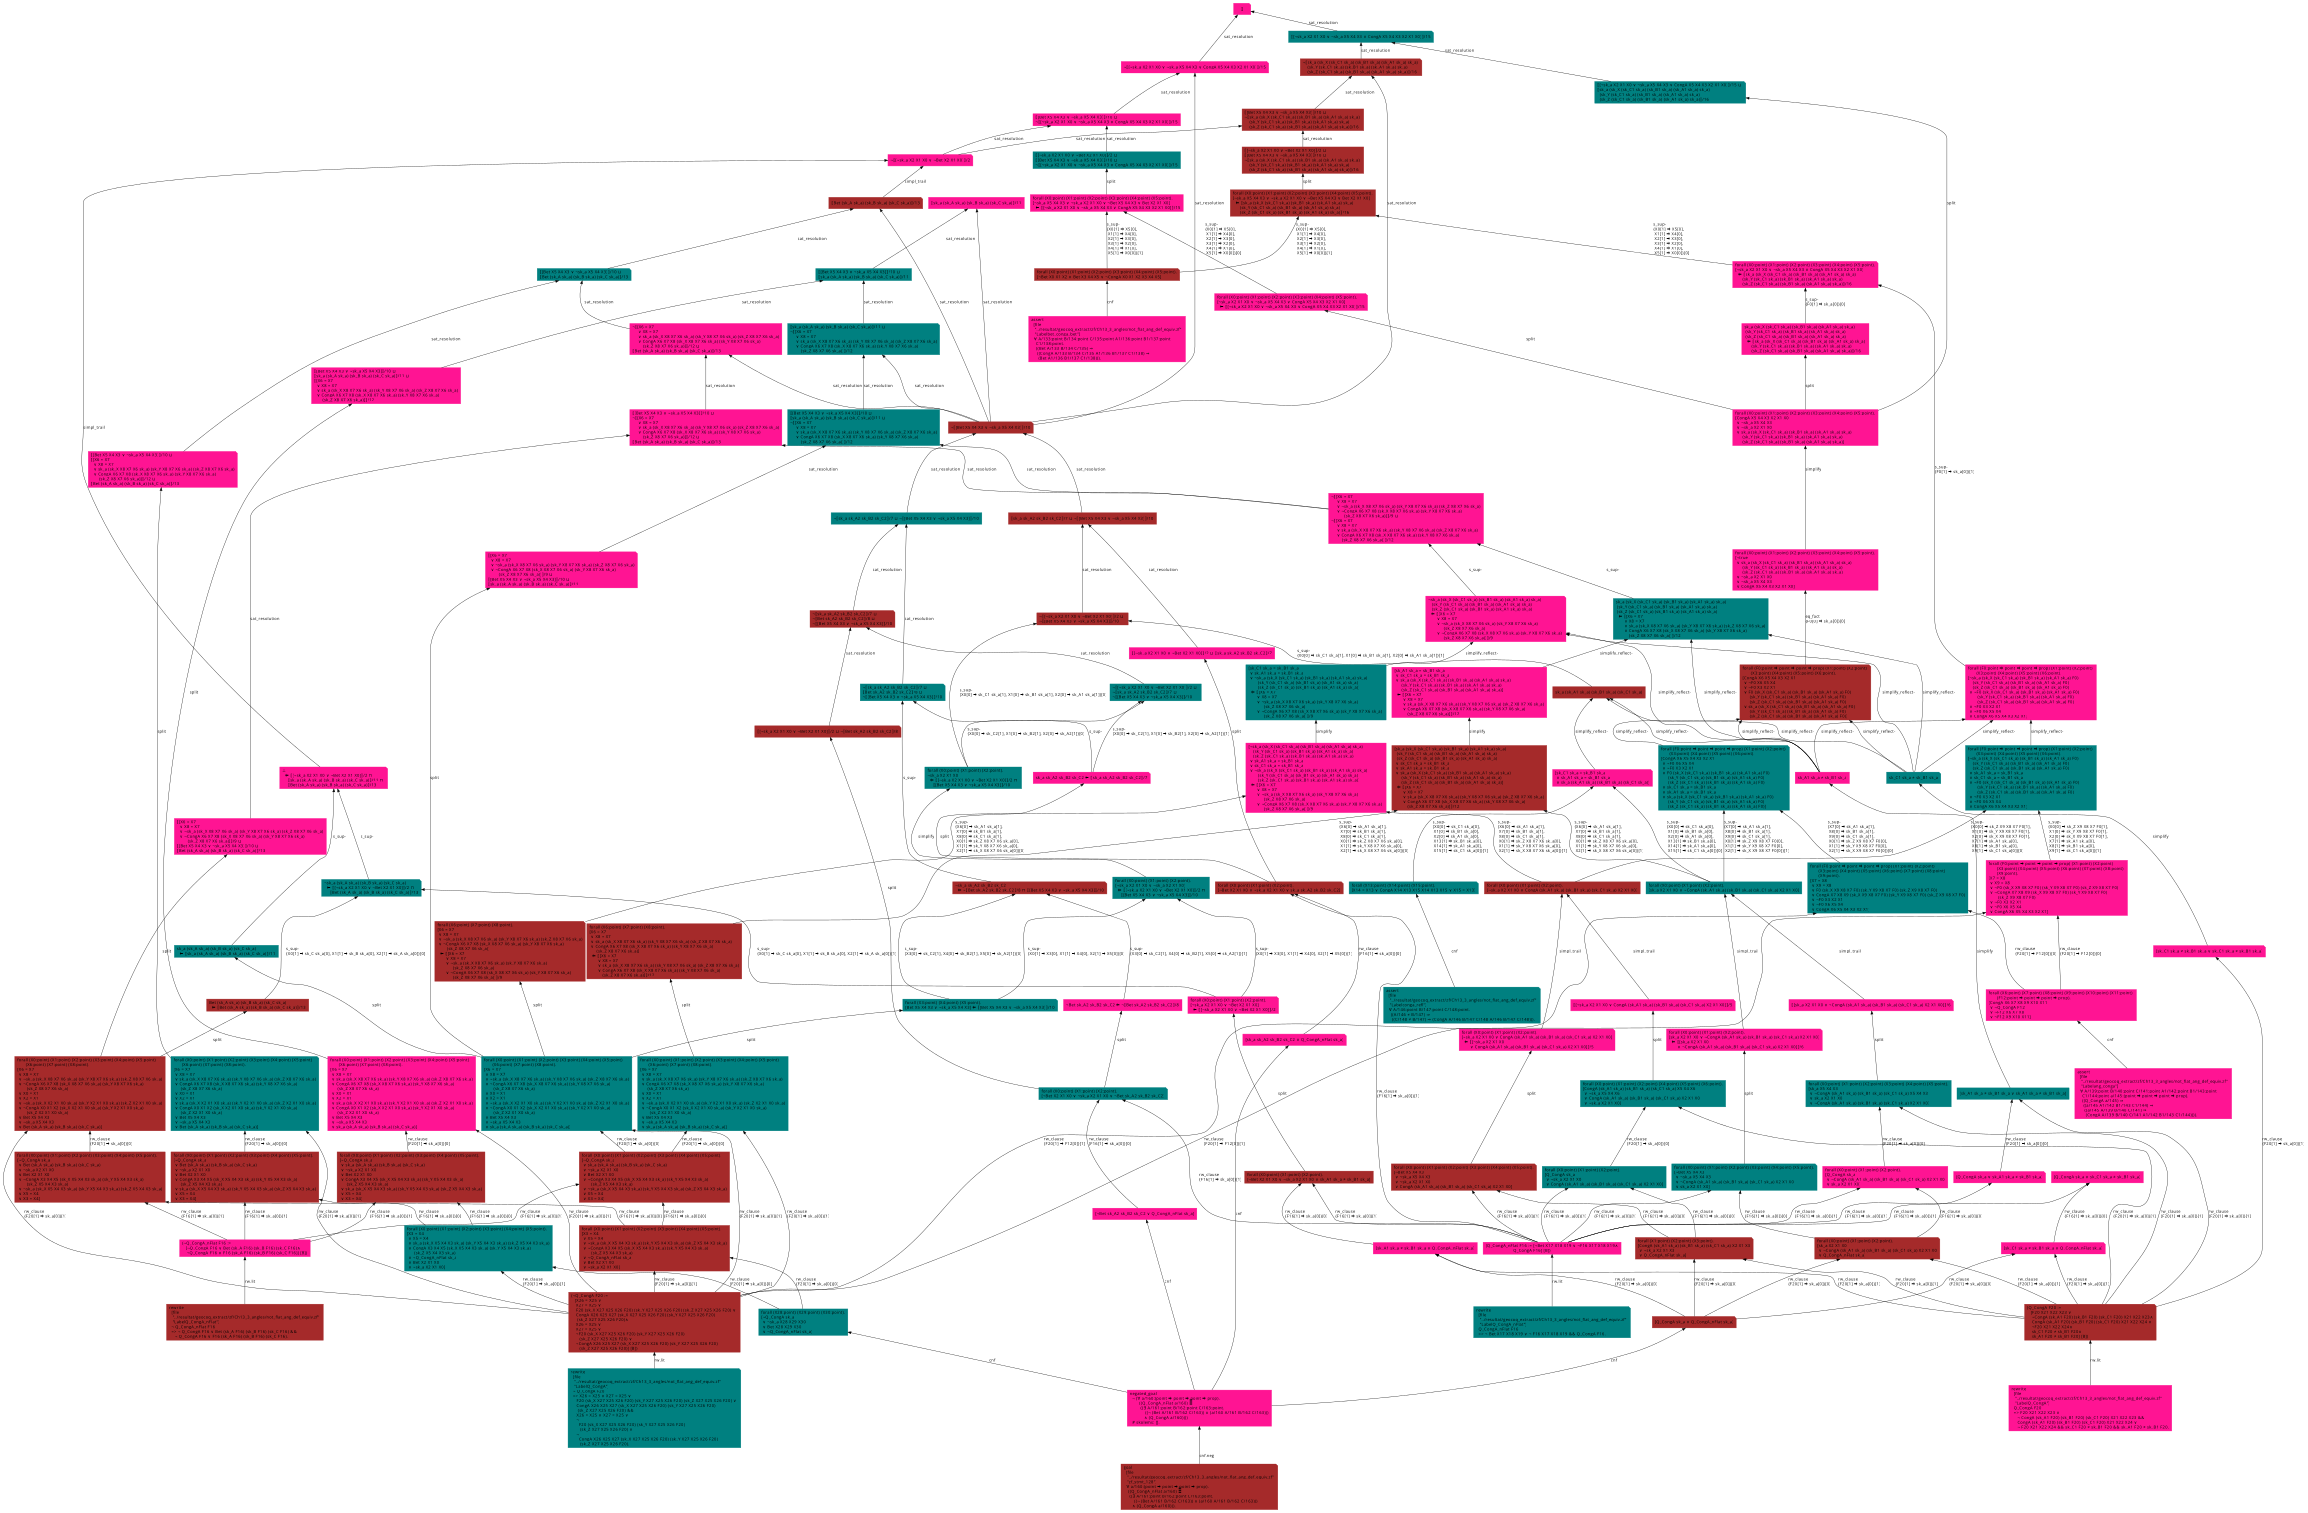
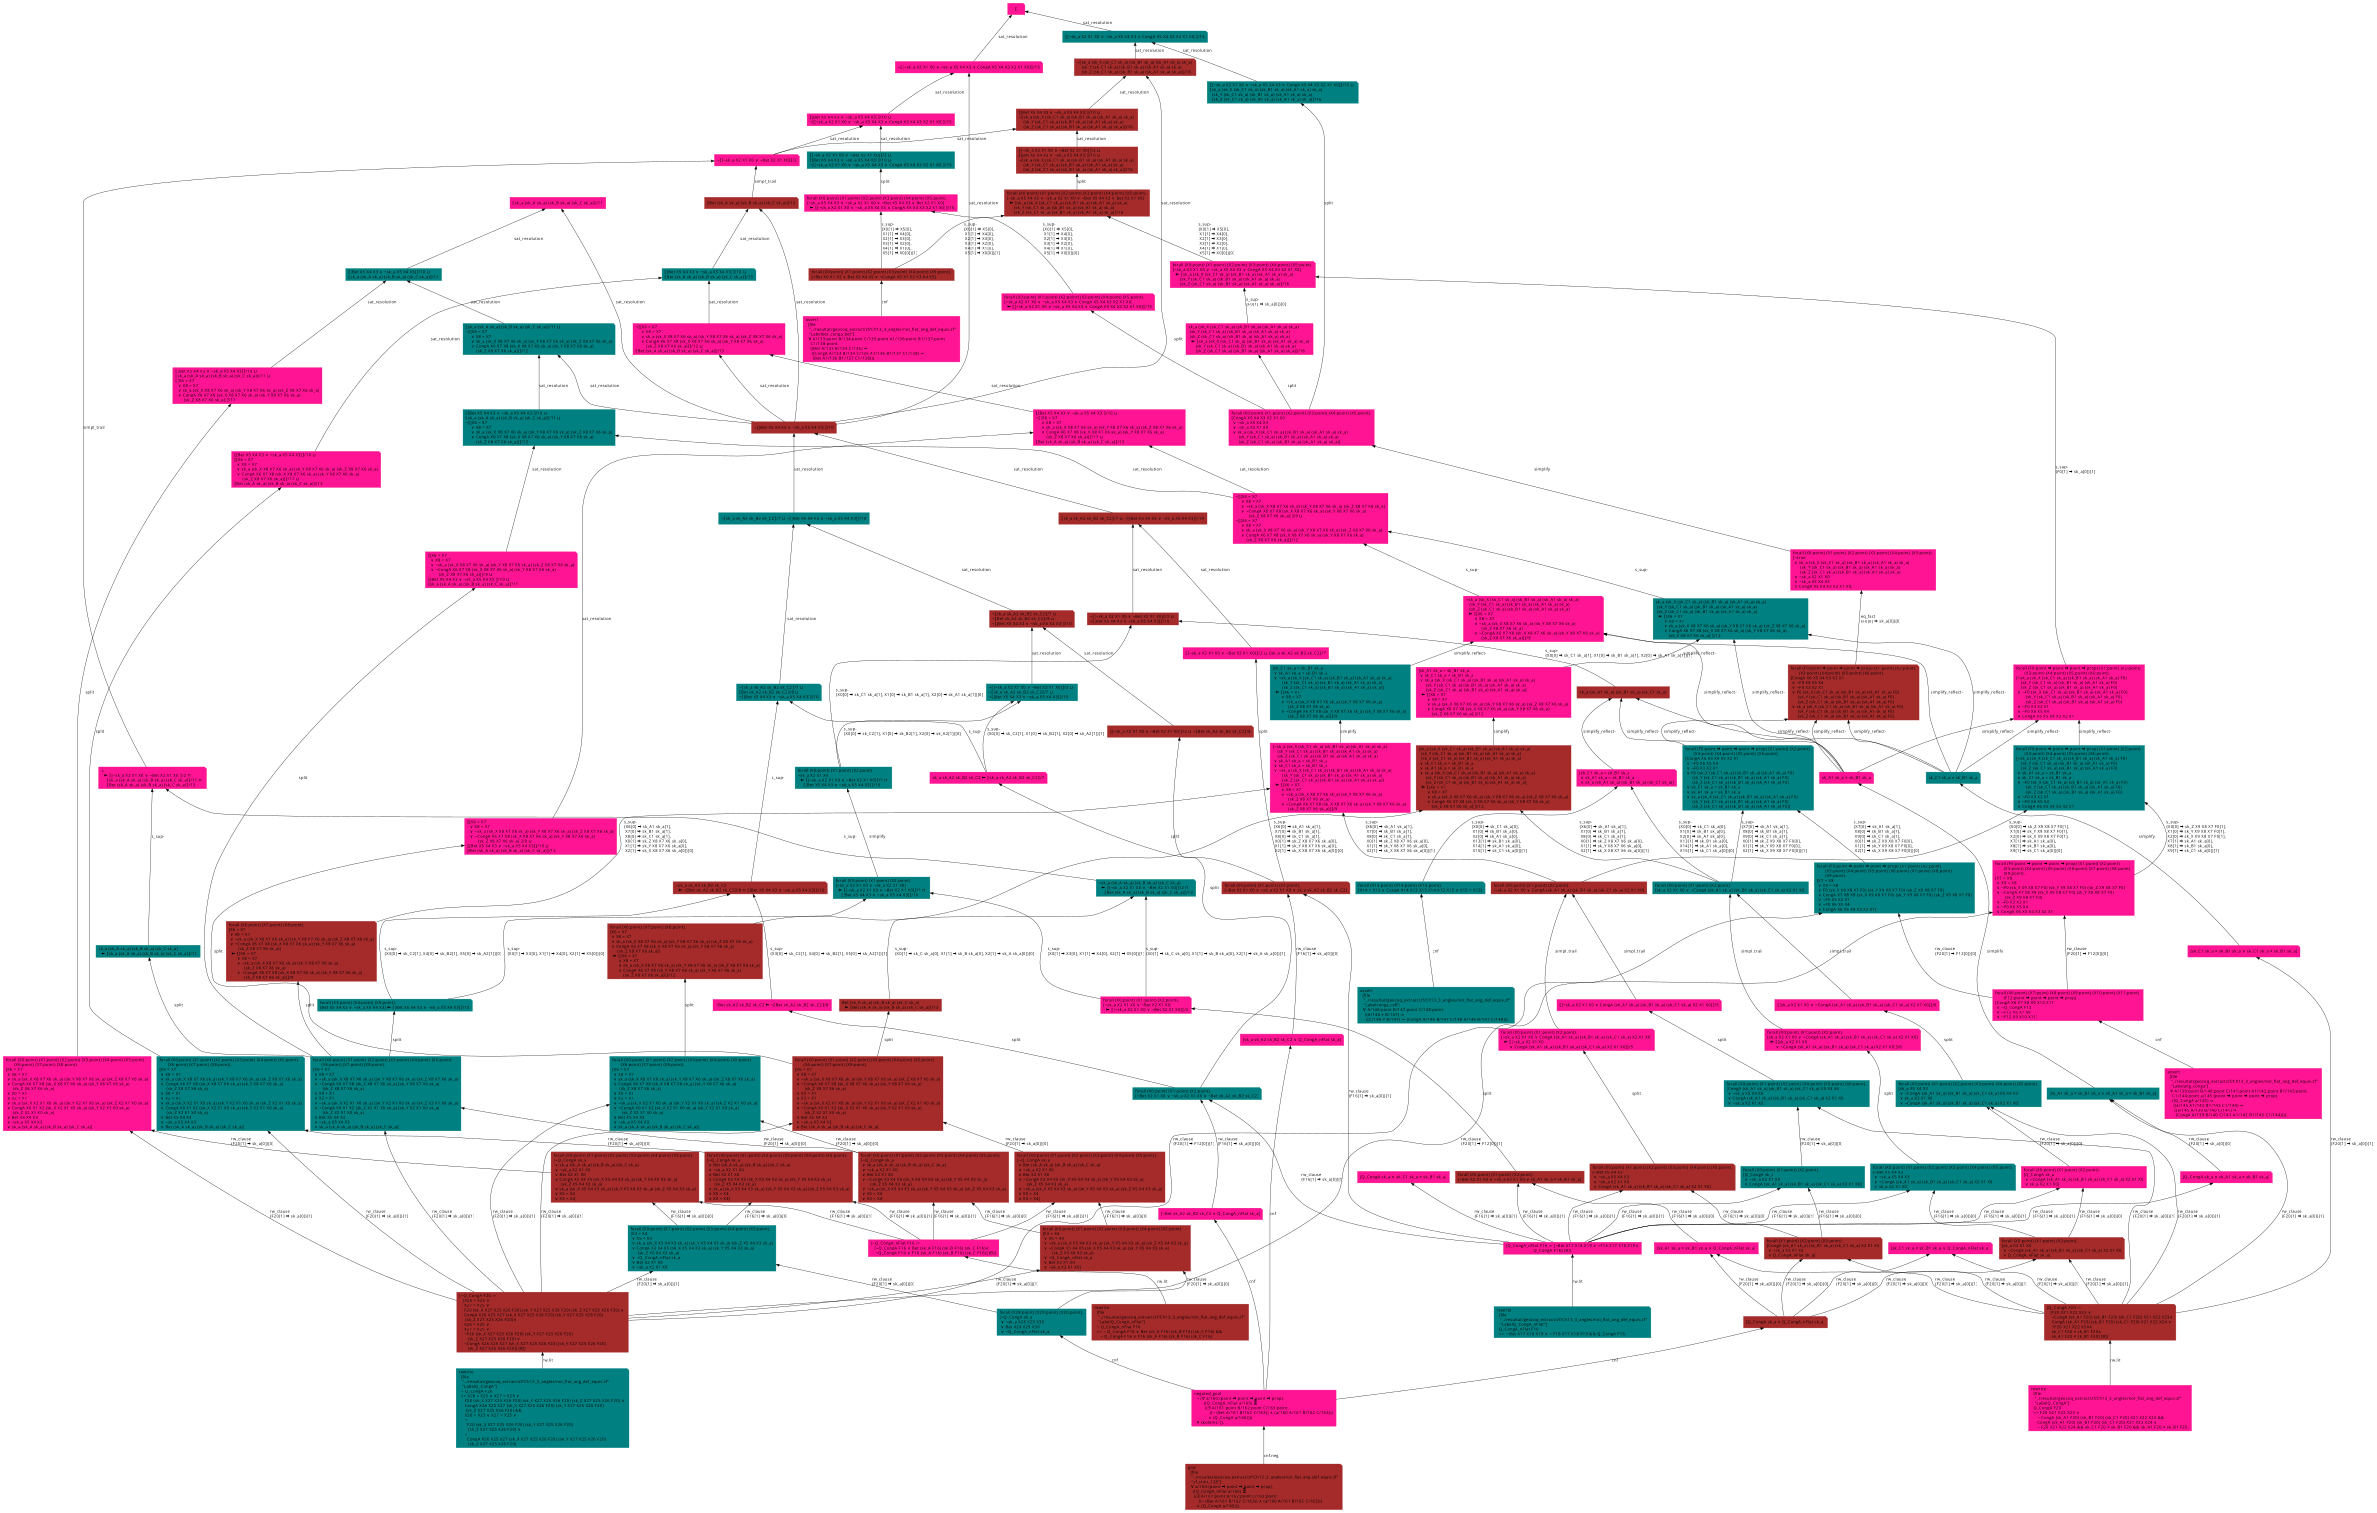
(1822, 778) -> (1847, 778)
(2064, 1210) -> none
(1145, 1214) -> (1211, 1214)
